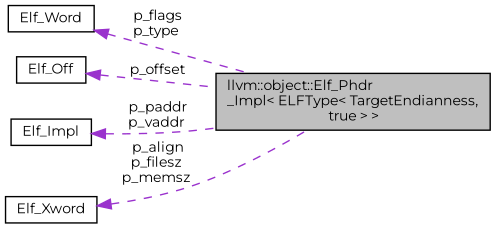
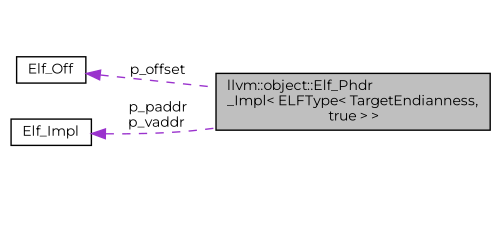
(51, 19) -> none
(51, 210) -> none
